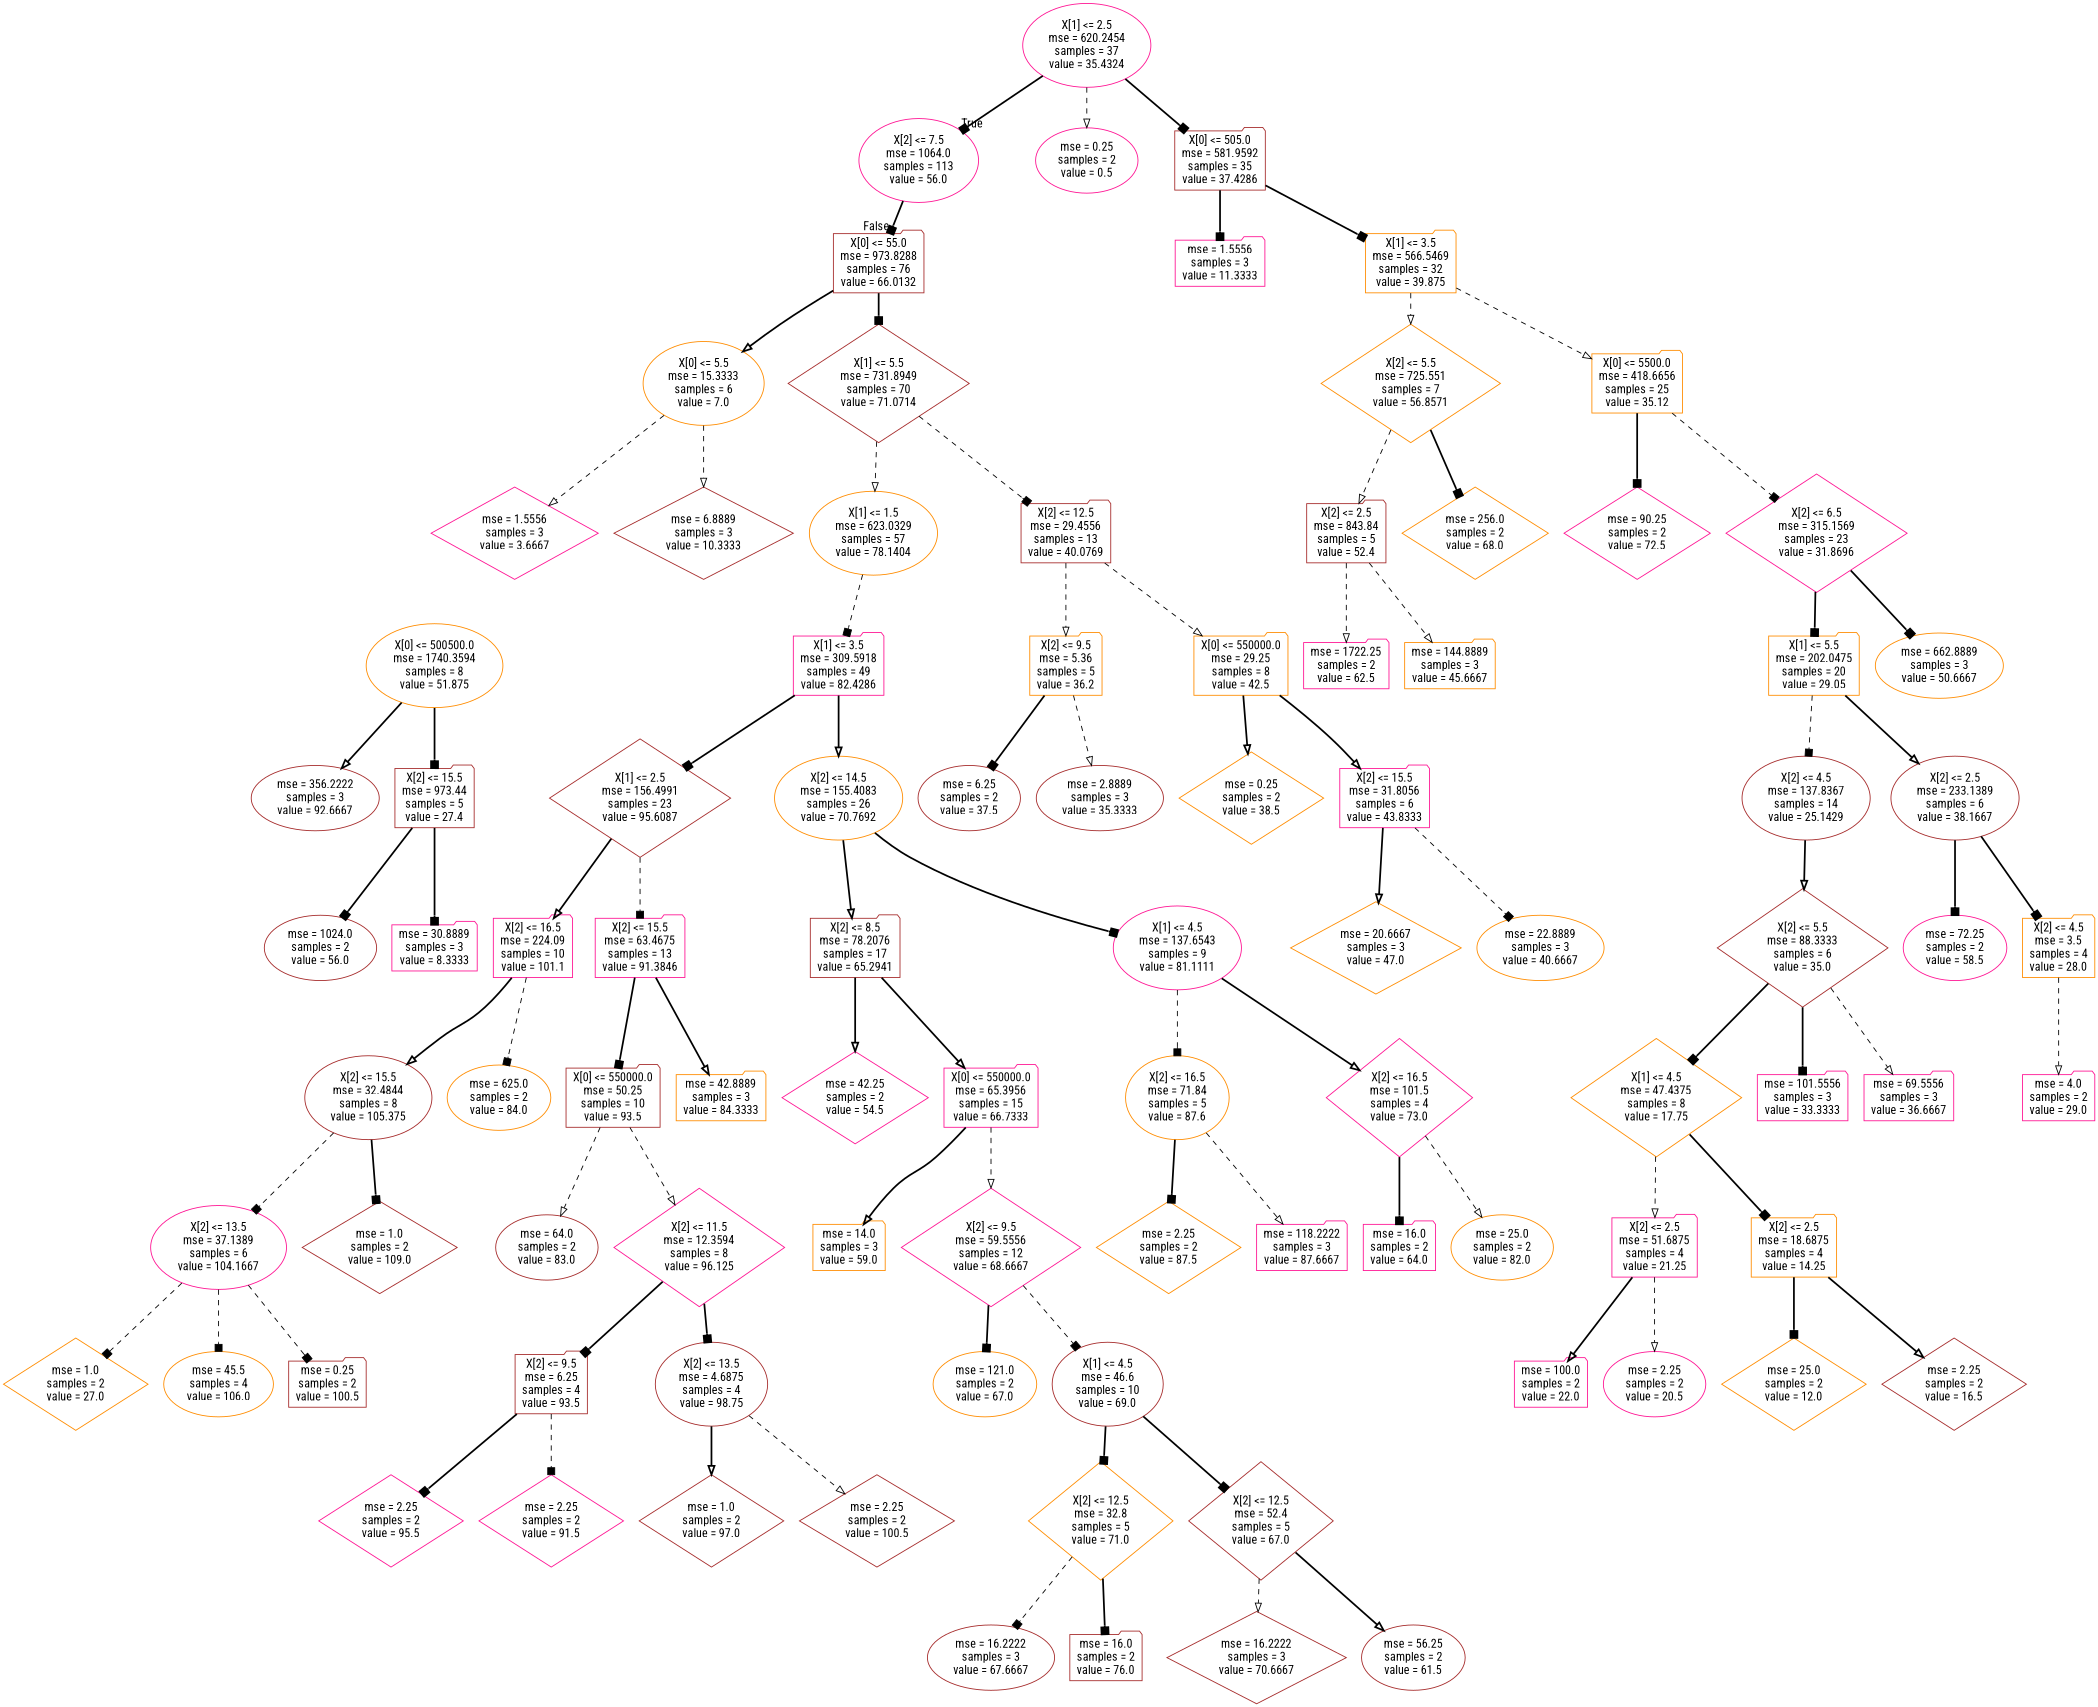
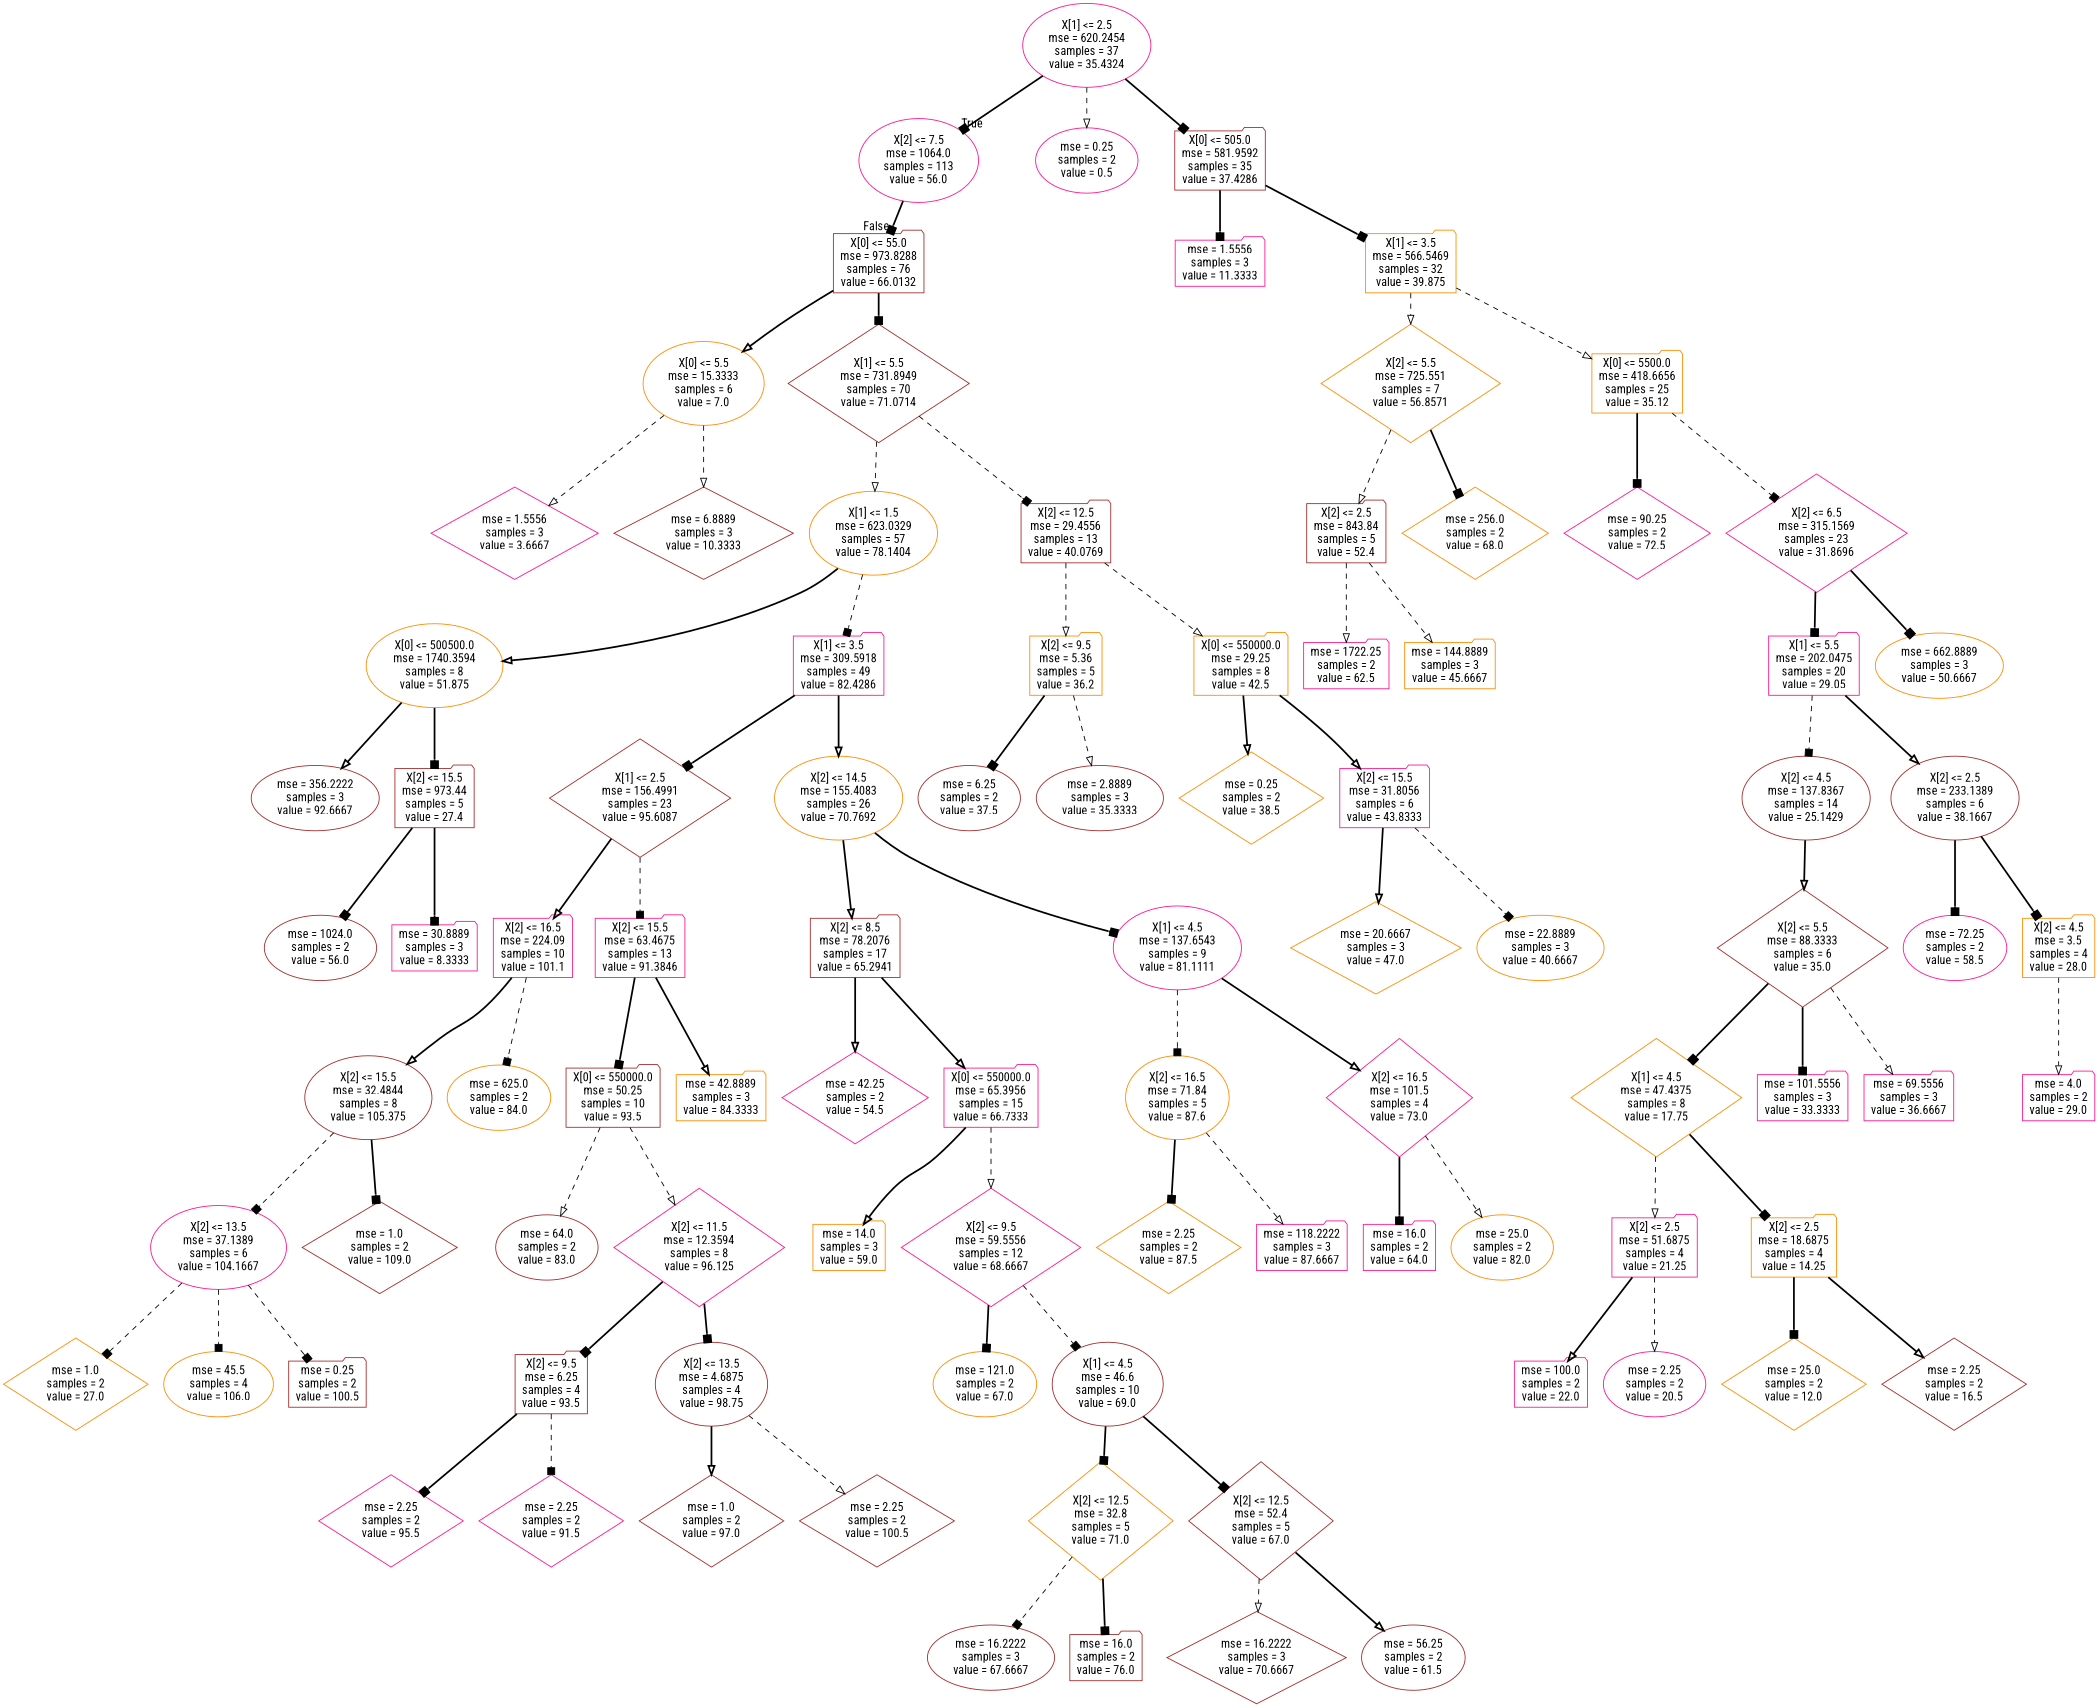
none -> (681, 633)
(1814, 666) -> (1814, 666)
